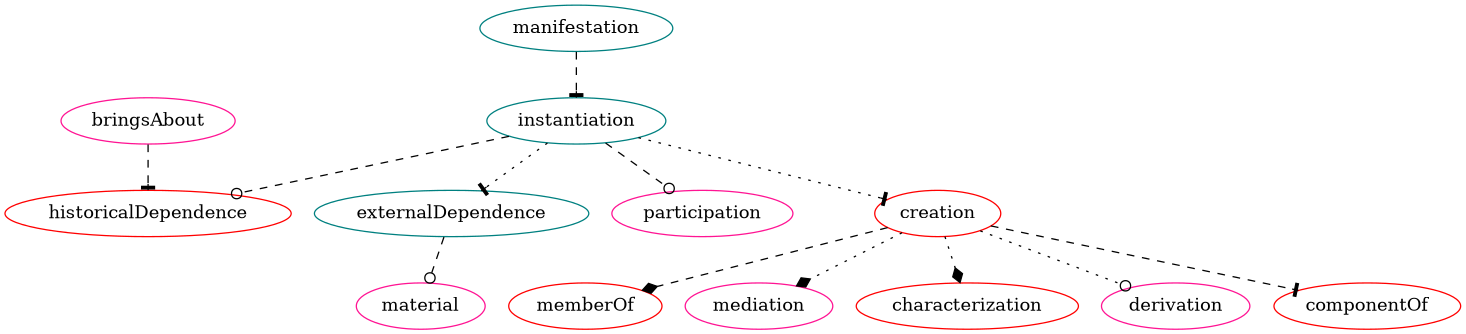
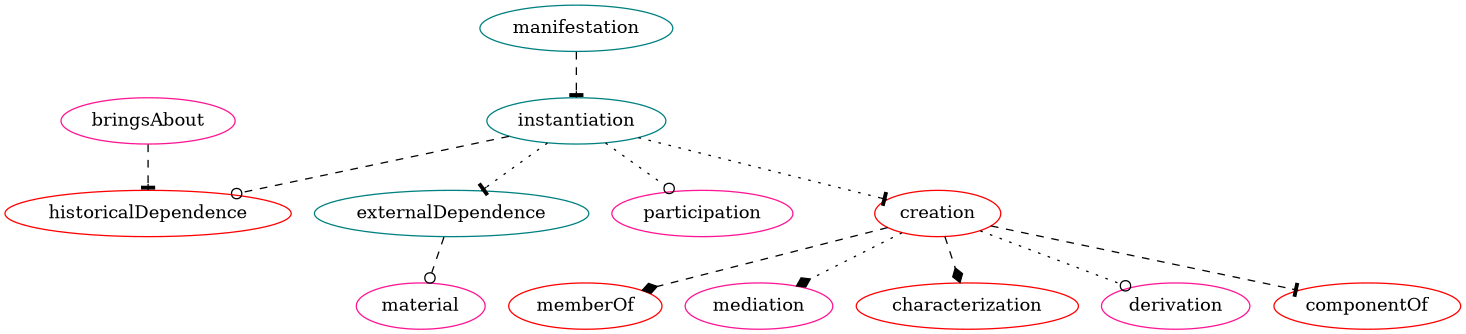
(635, 164) -> (635, 164)
(950, 252) -> (950, 252)
